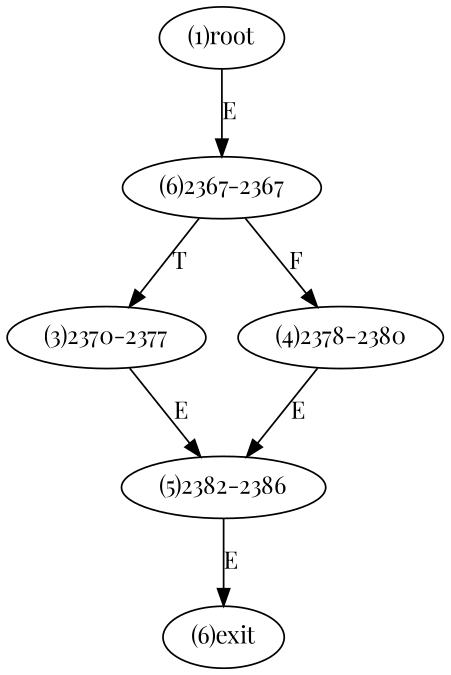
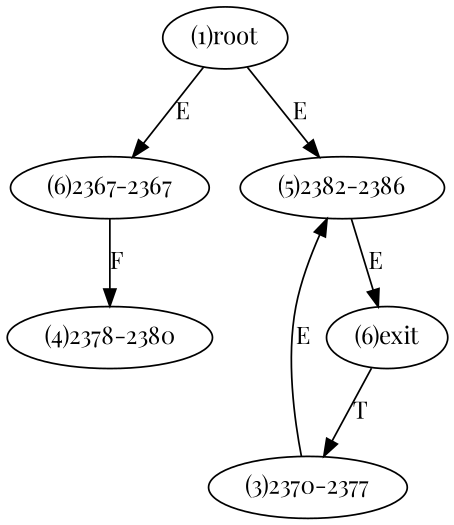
(170, 256) -> (352, 405)
(288, 406) -> (278, 105)
